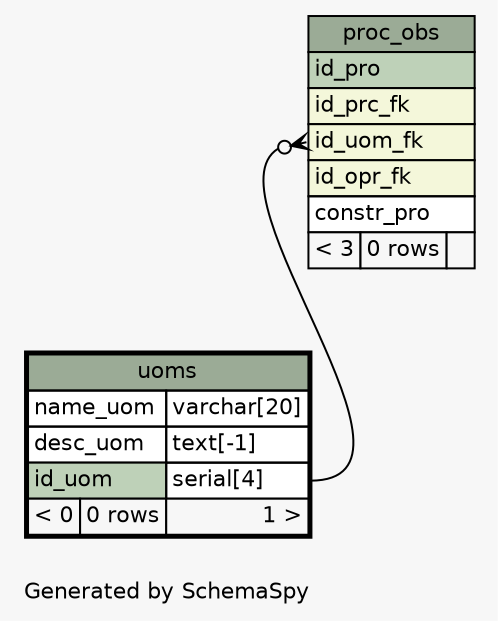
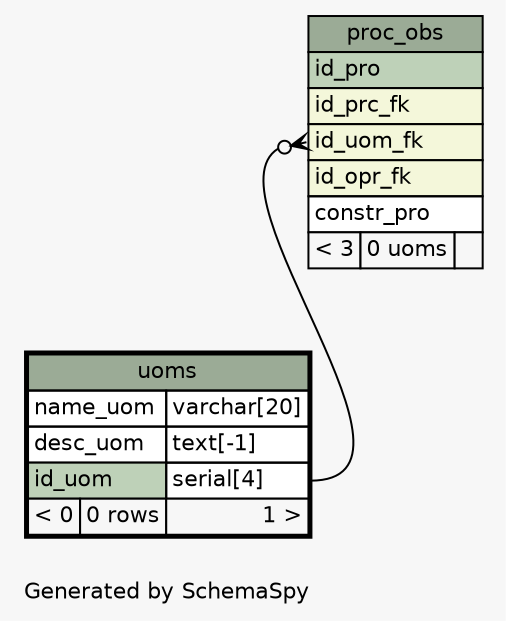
(404, 249) -> (408, 249)
